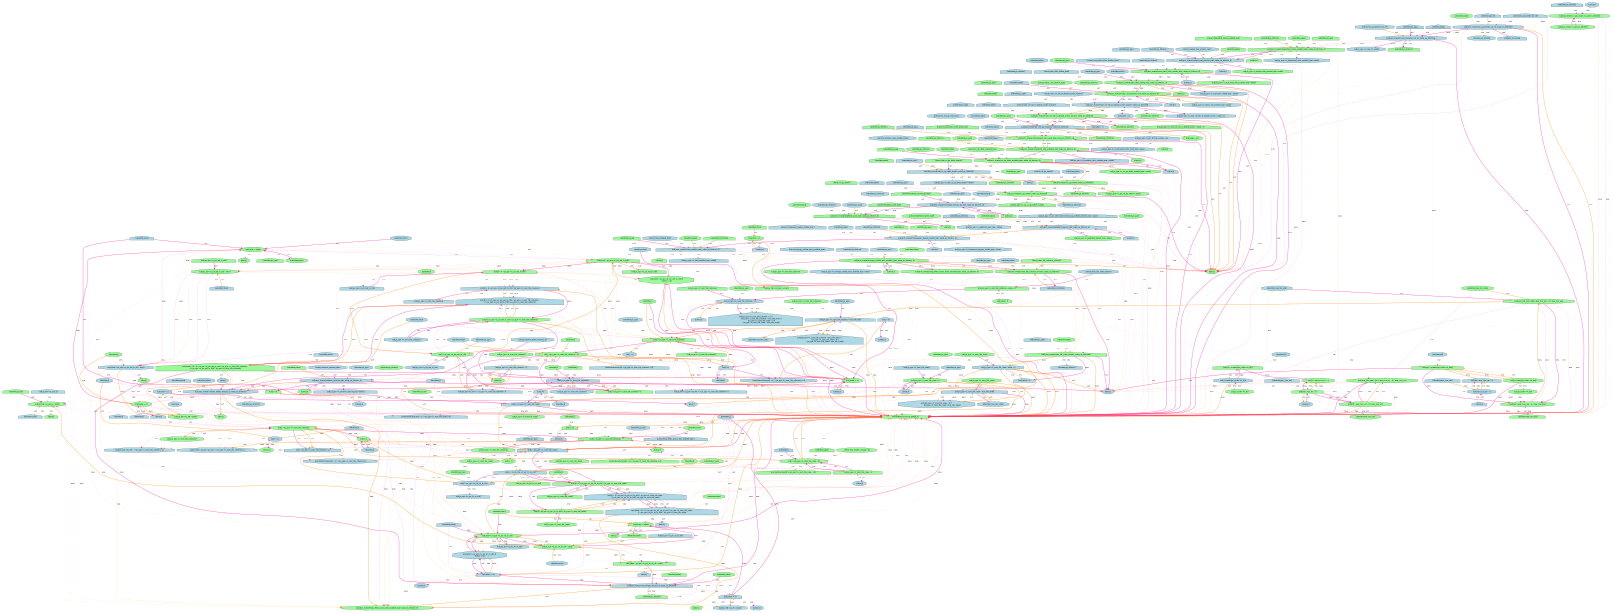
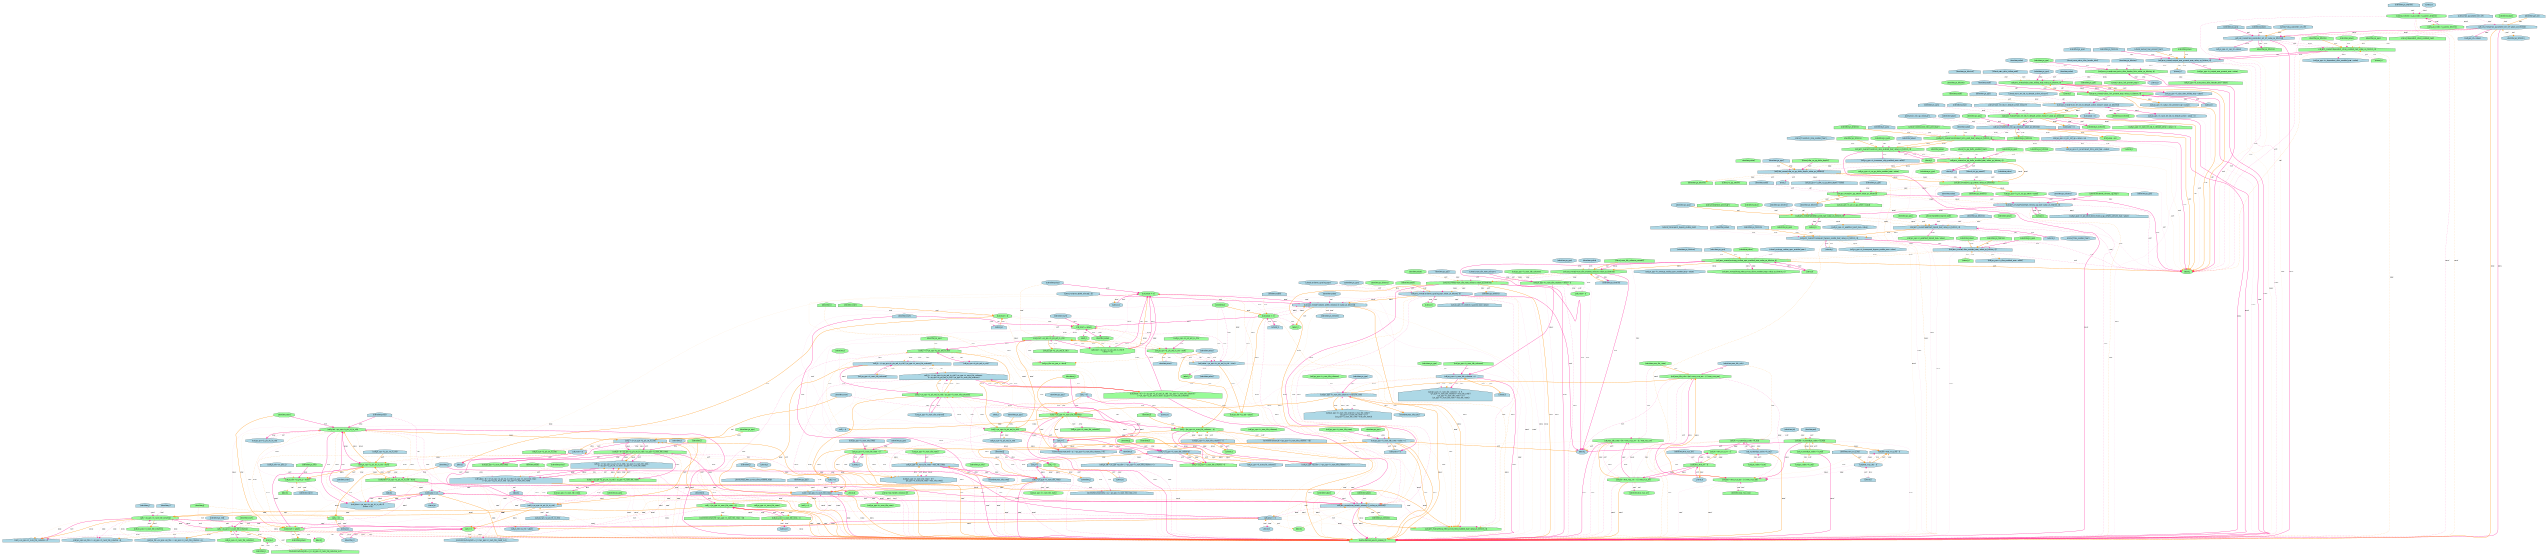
(1308, 392) -> (1699, 465)
(599, 423) -> (761, 538)
